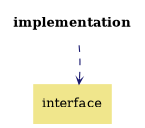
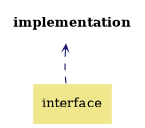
(80, 62) -> (65, 67)
